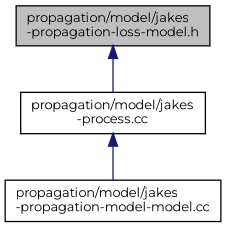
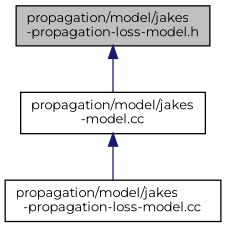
(113, 113) -> (113, 113)
(113, 201) -> (113, 201)
